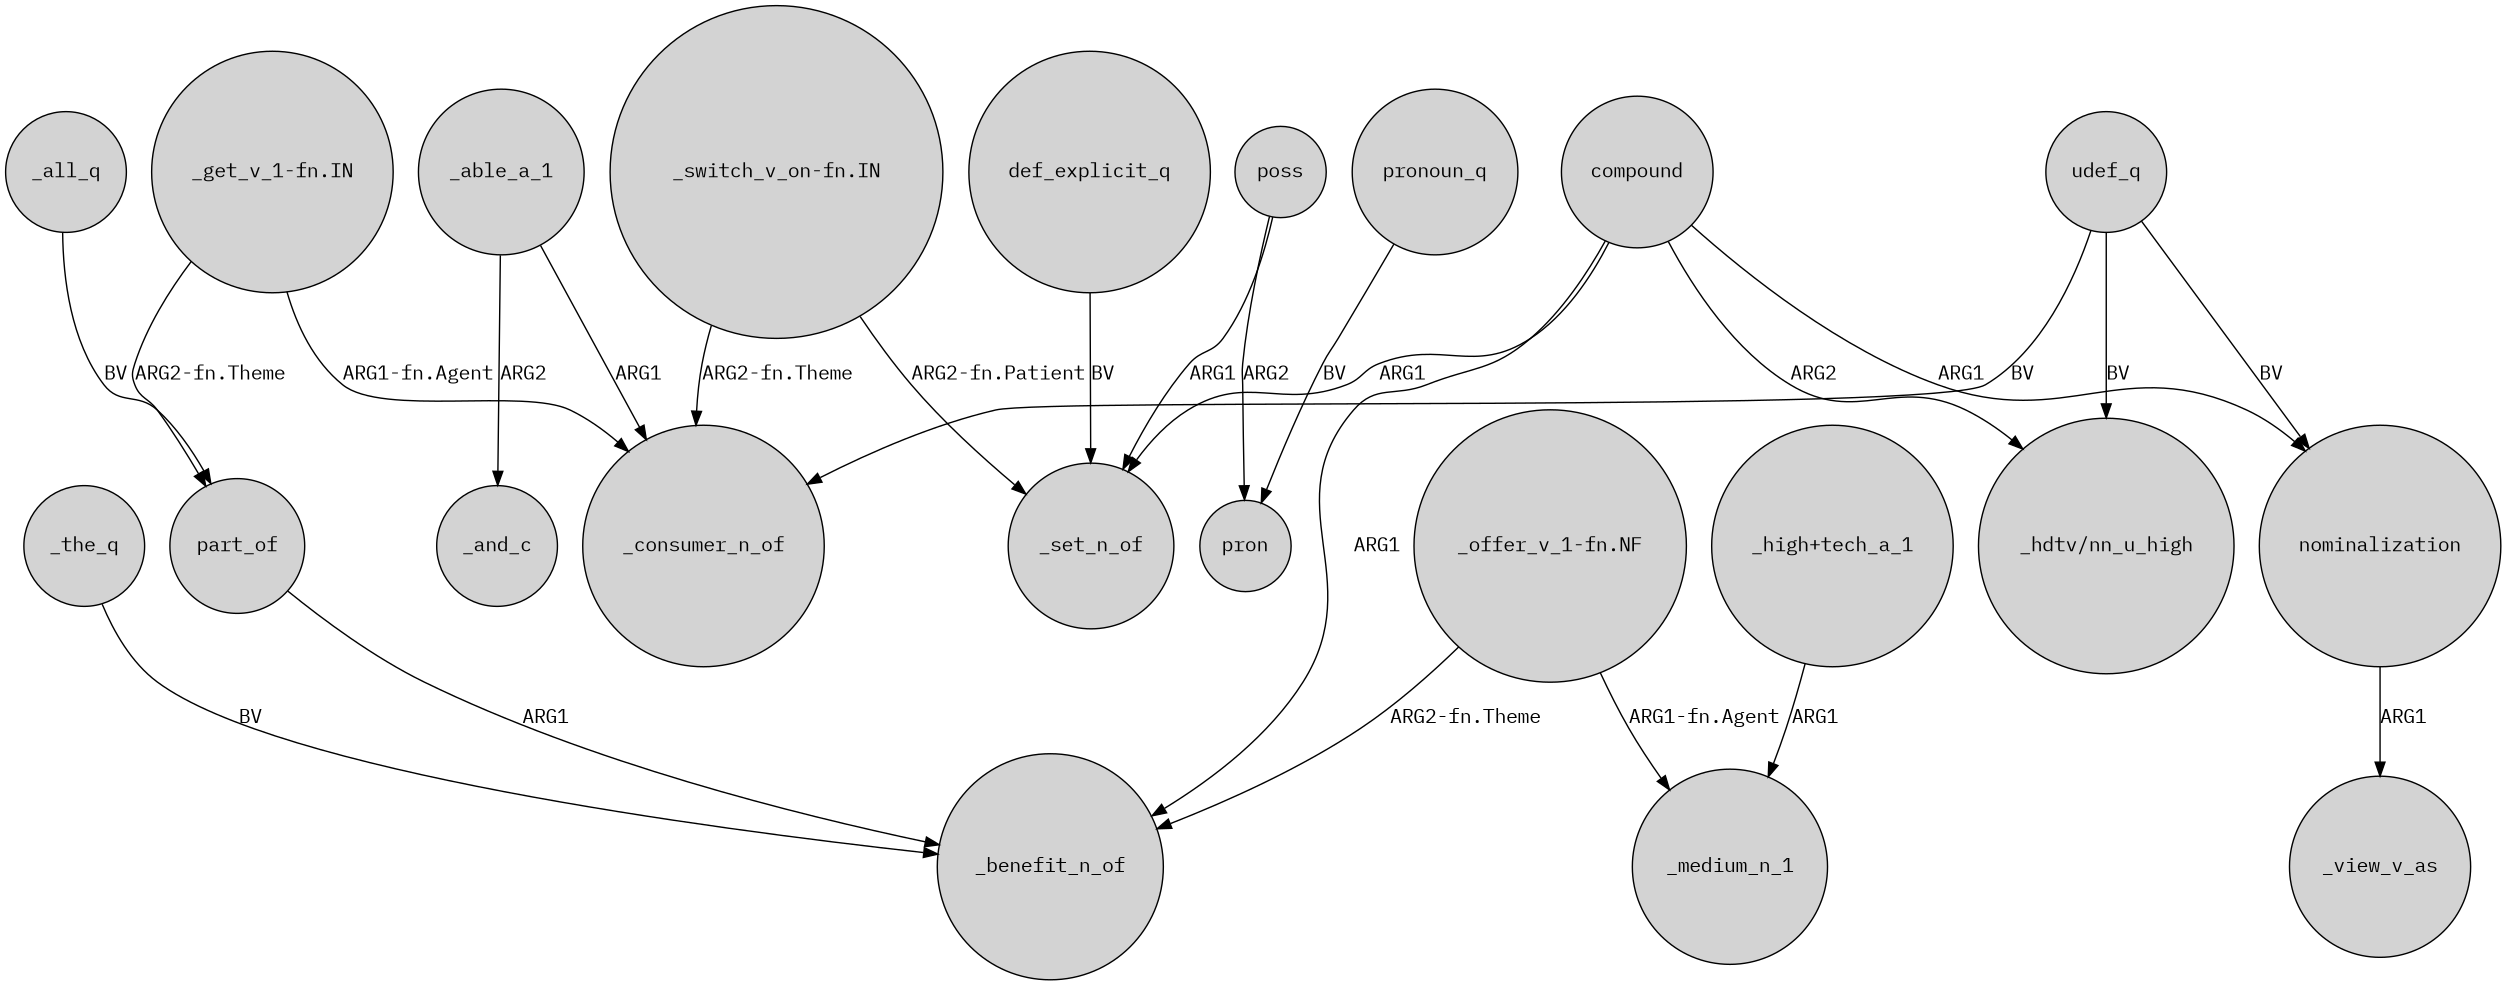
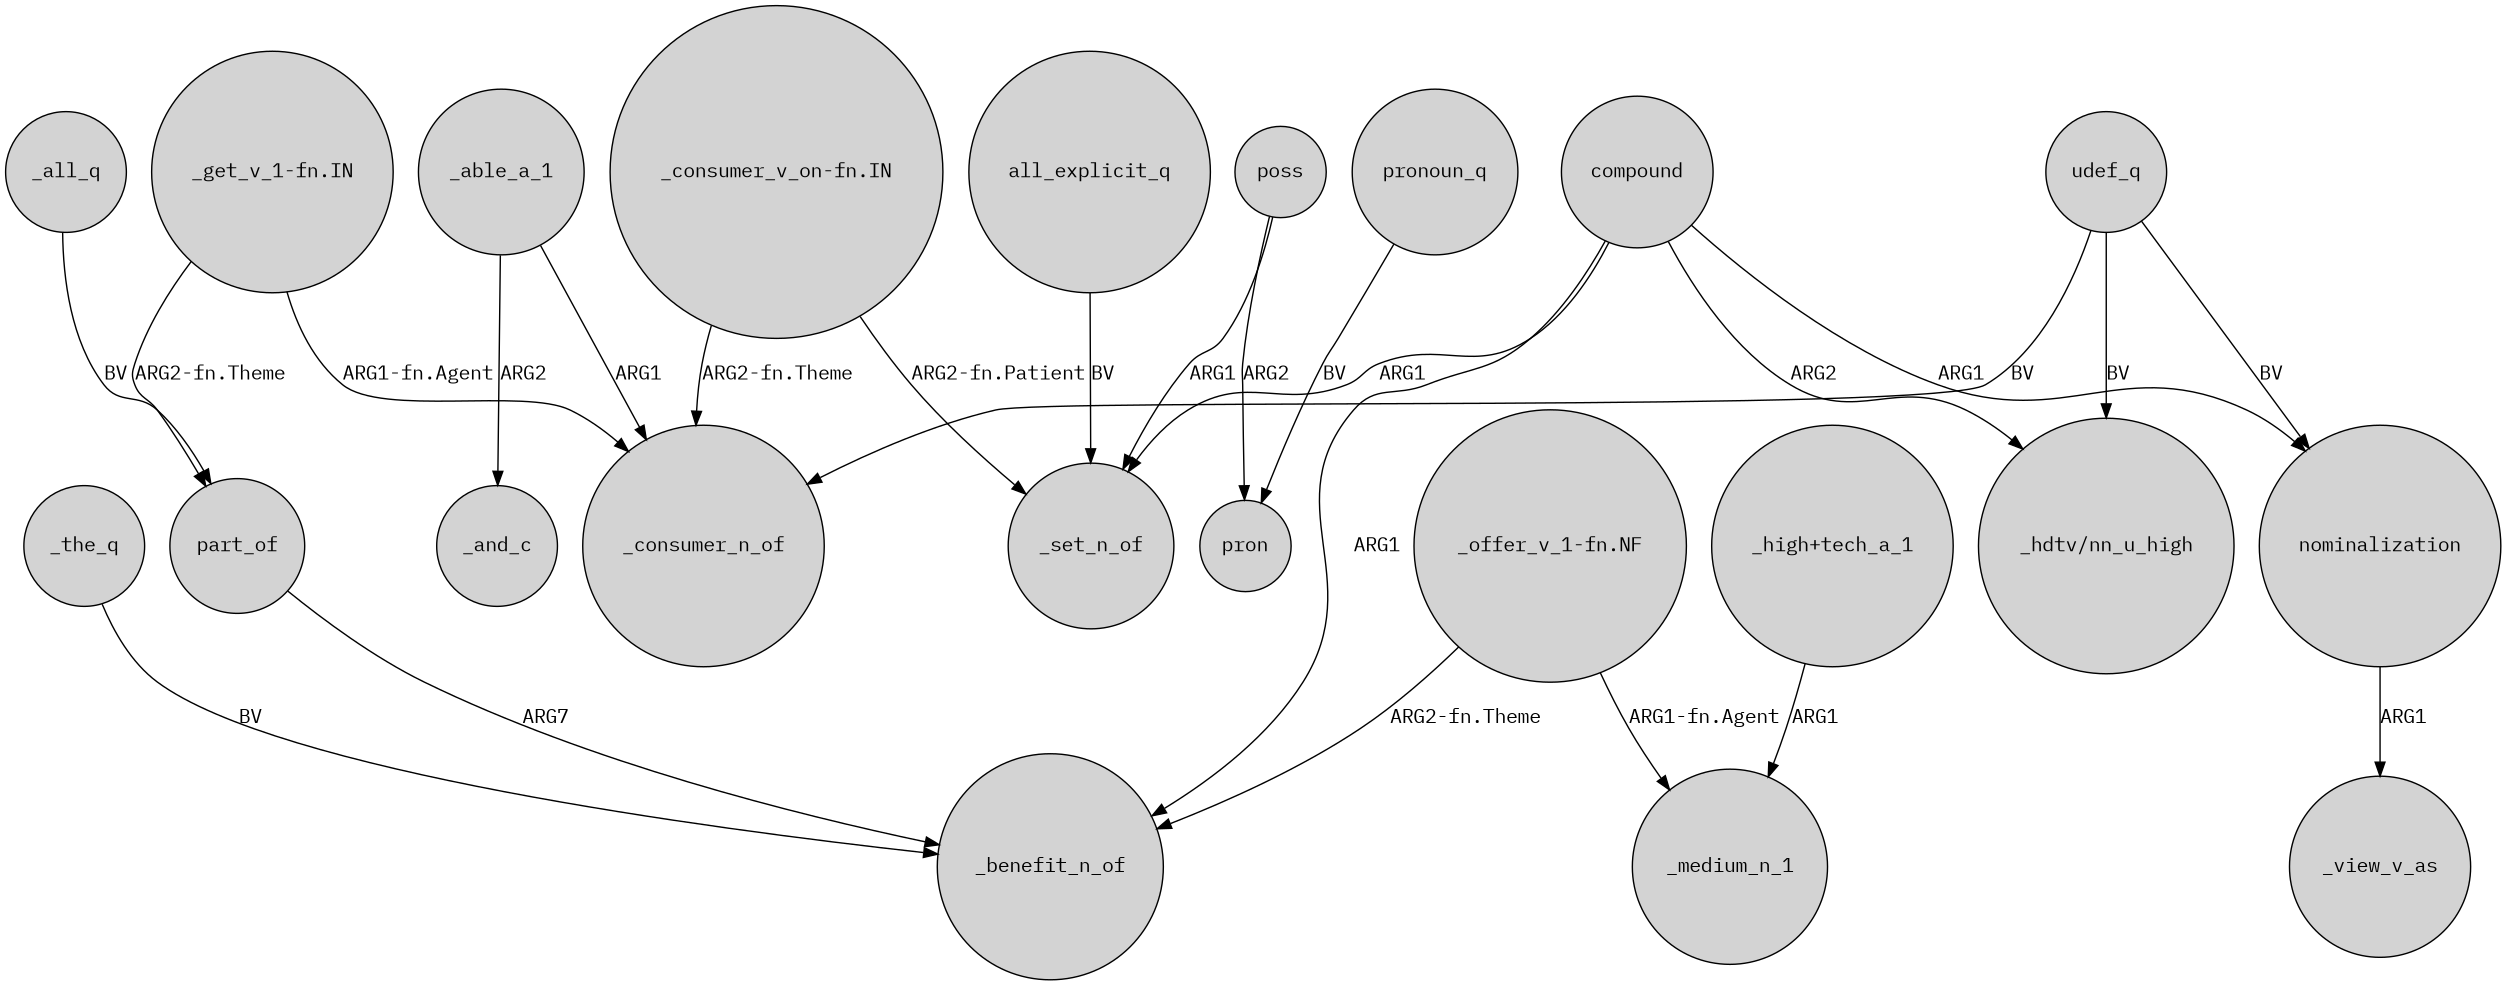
(777, 172) -> (777, 172)
(1090, 172) -> (1090, 172)
(546, 718) -> (546, 718)
